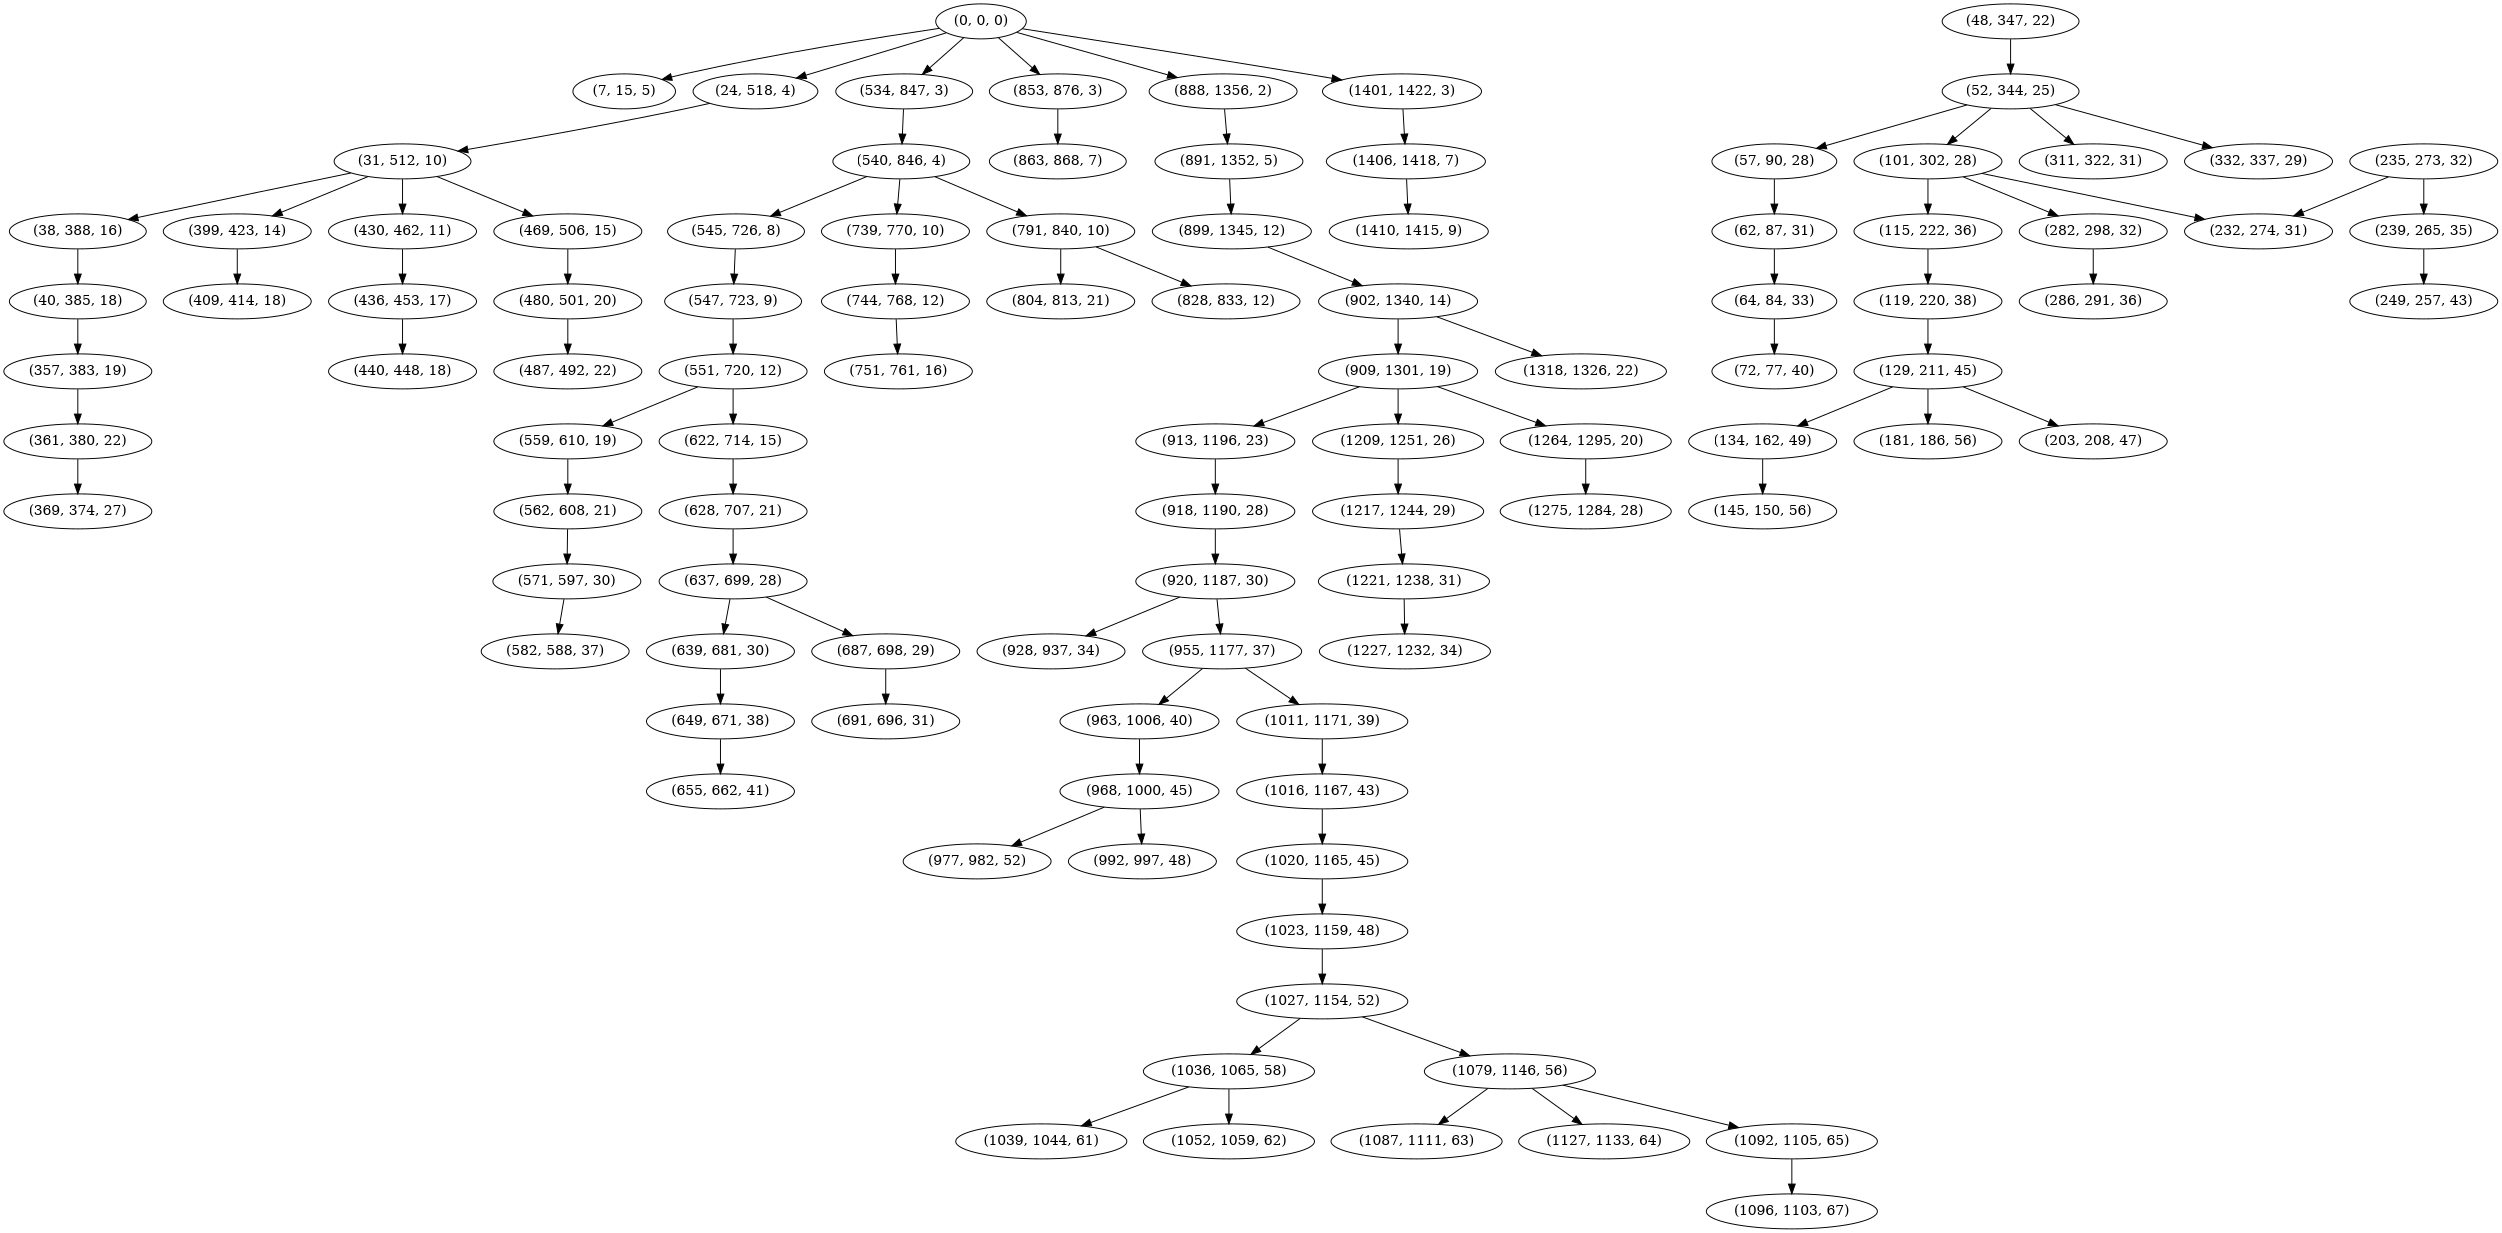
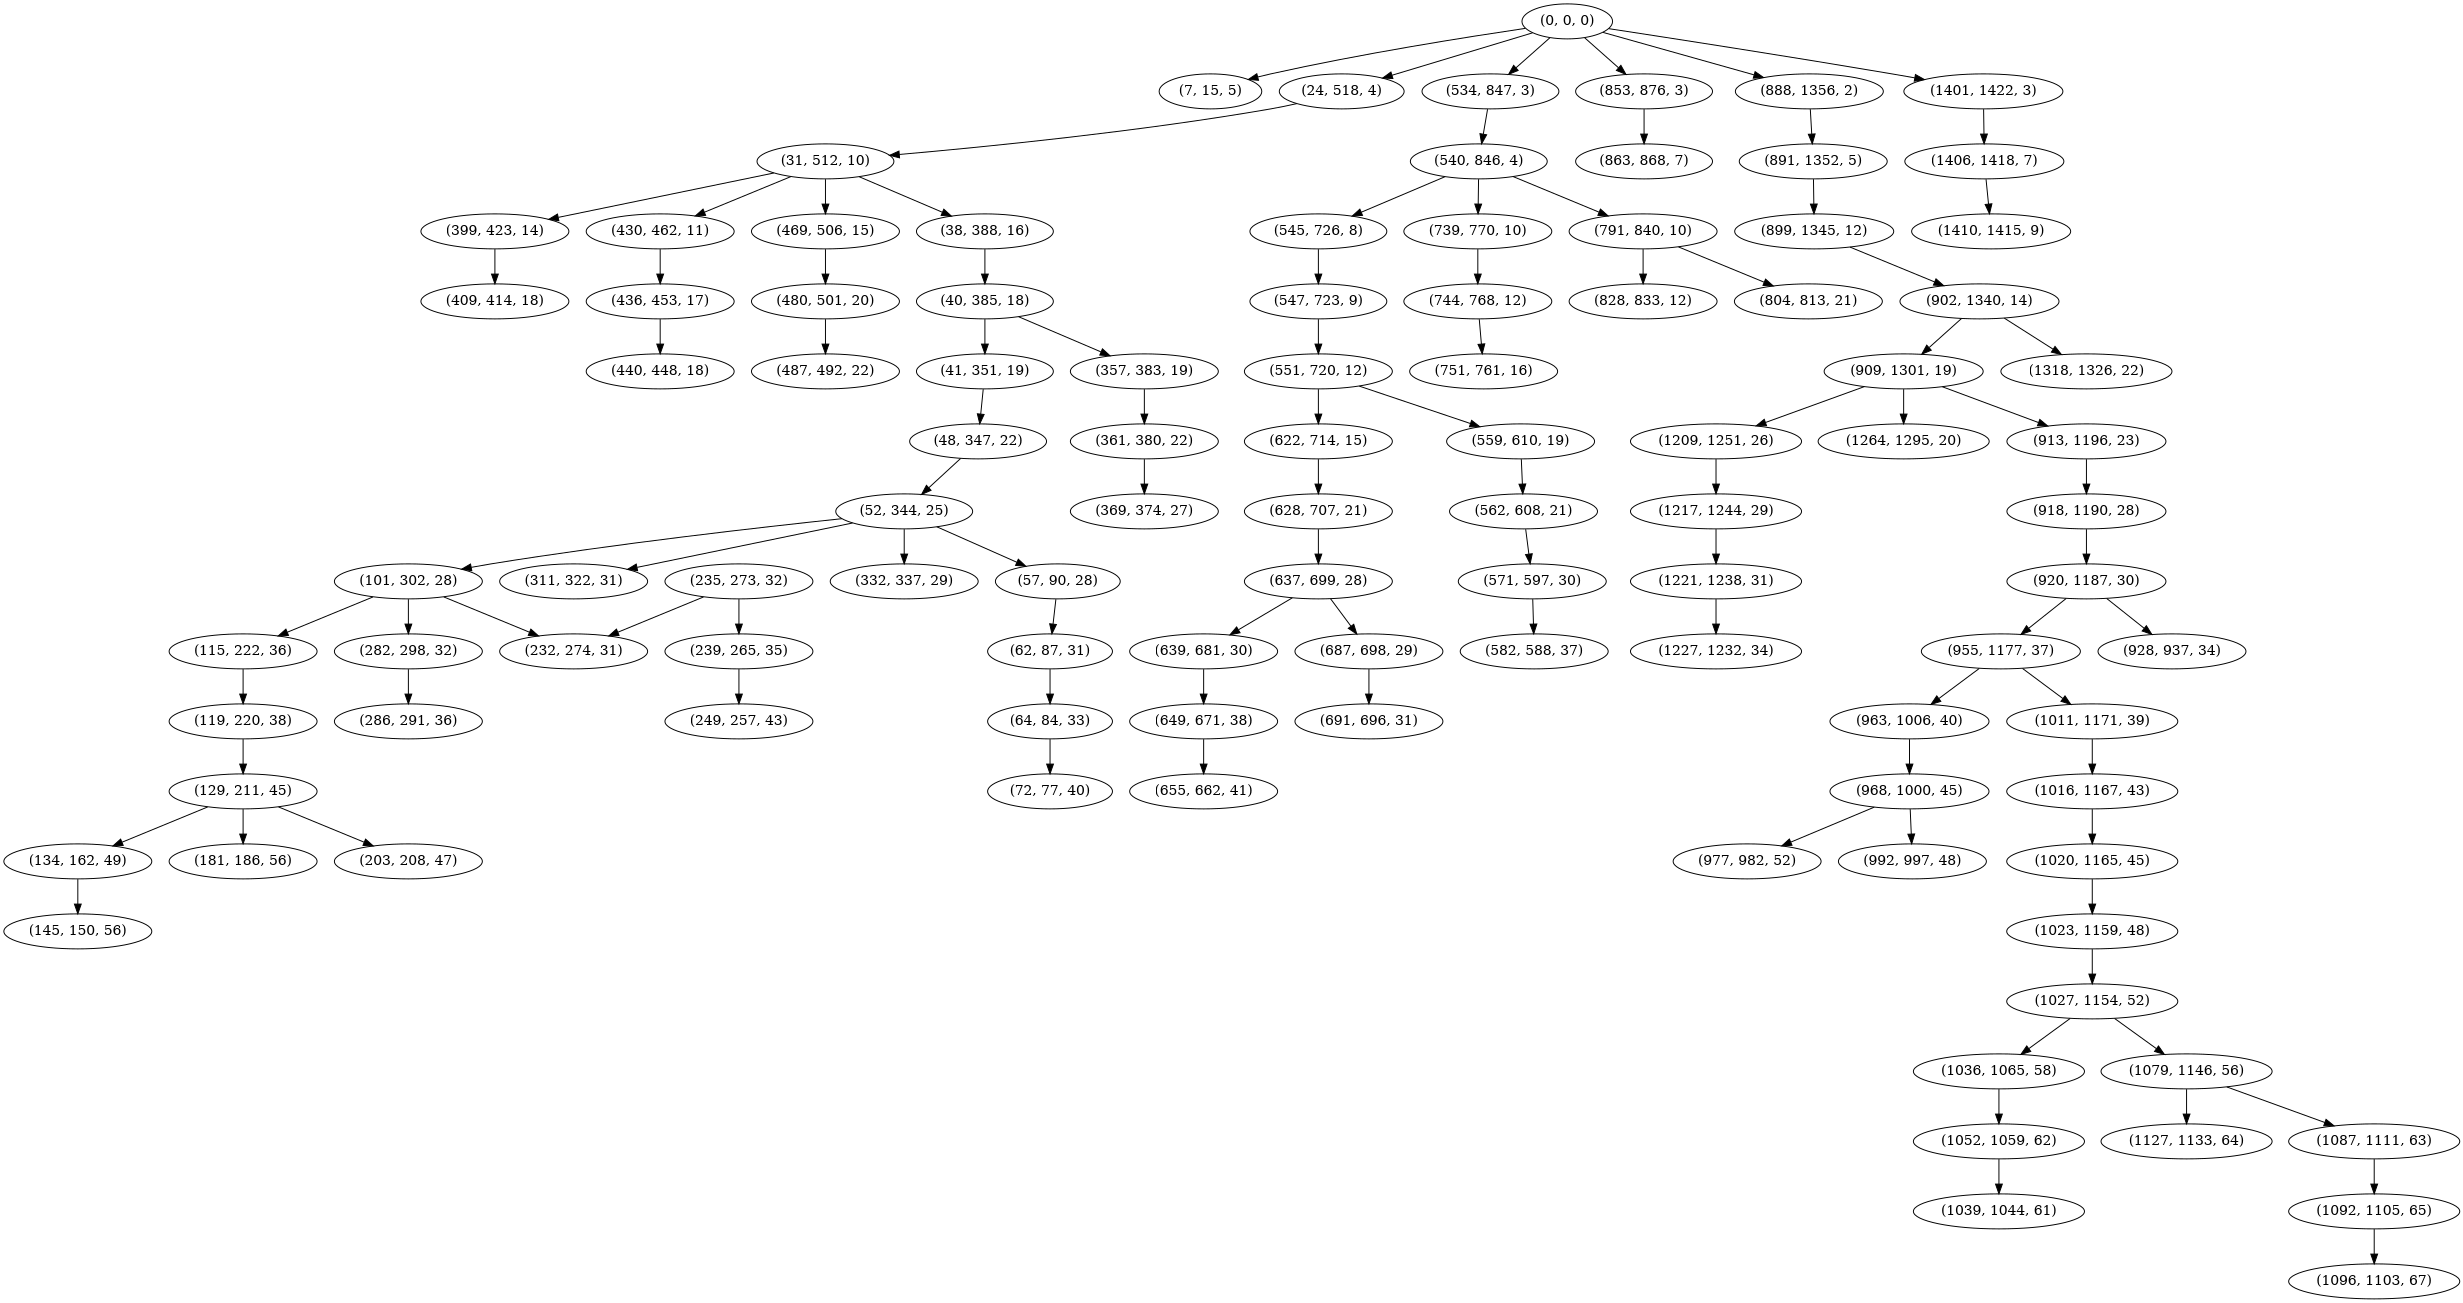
none -> (985, 371)
(1586, 511) -> none
(1140, 1105) -> (1999, 1172)
(1646, 1105) -> (2374, 1172)
